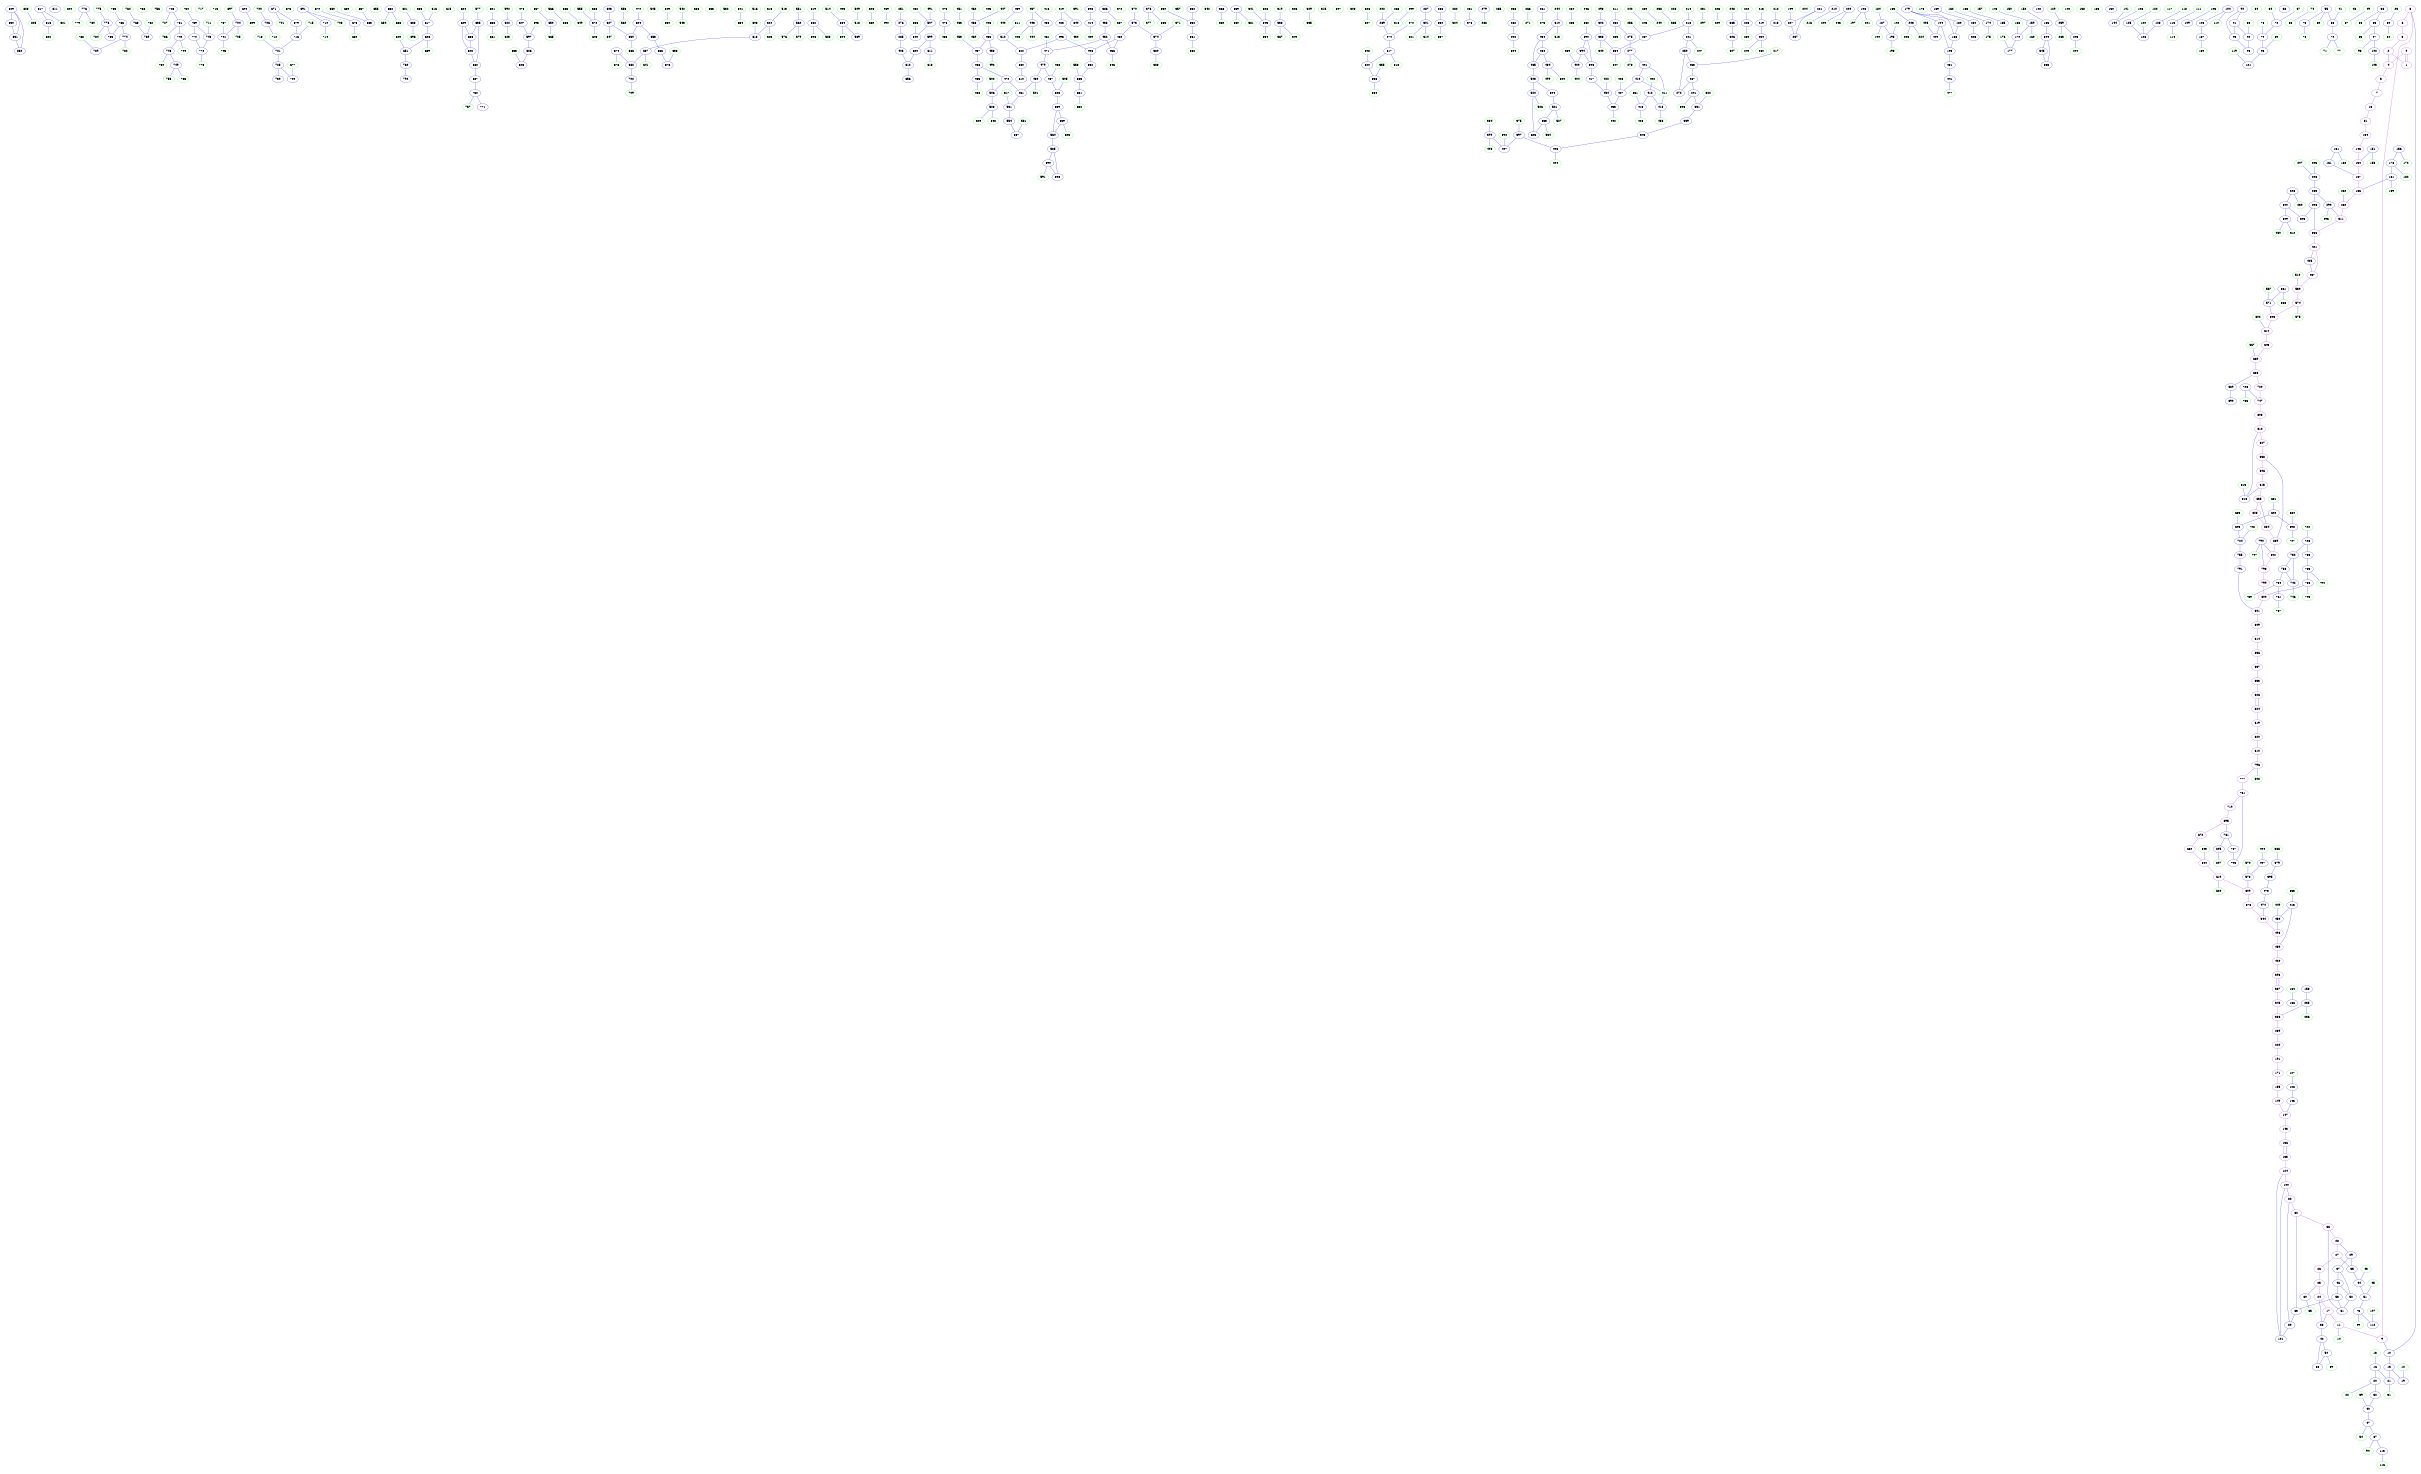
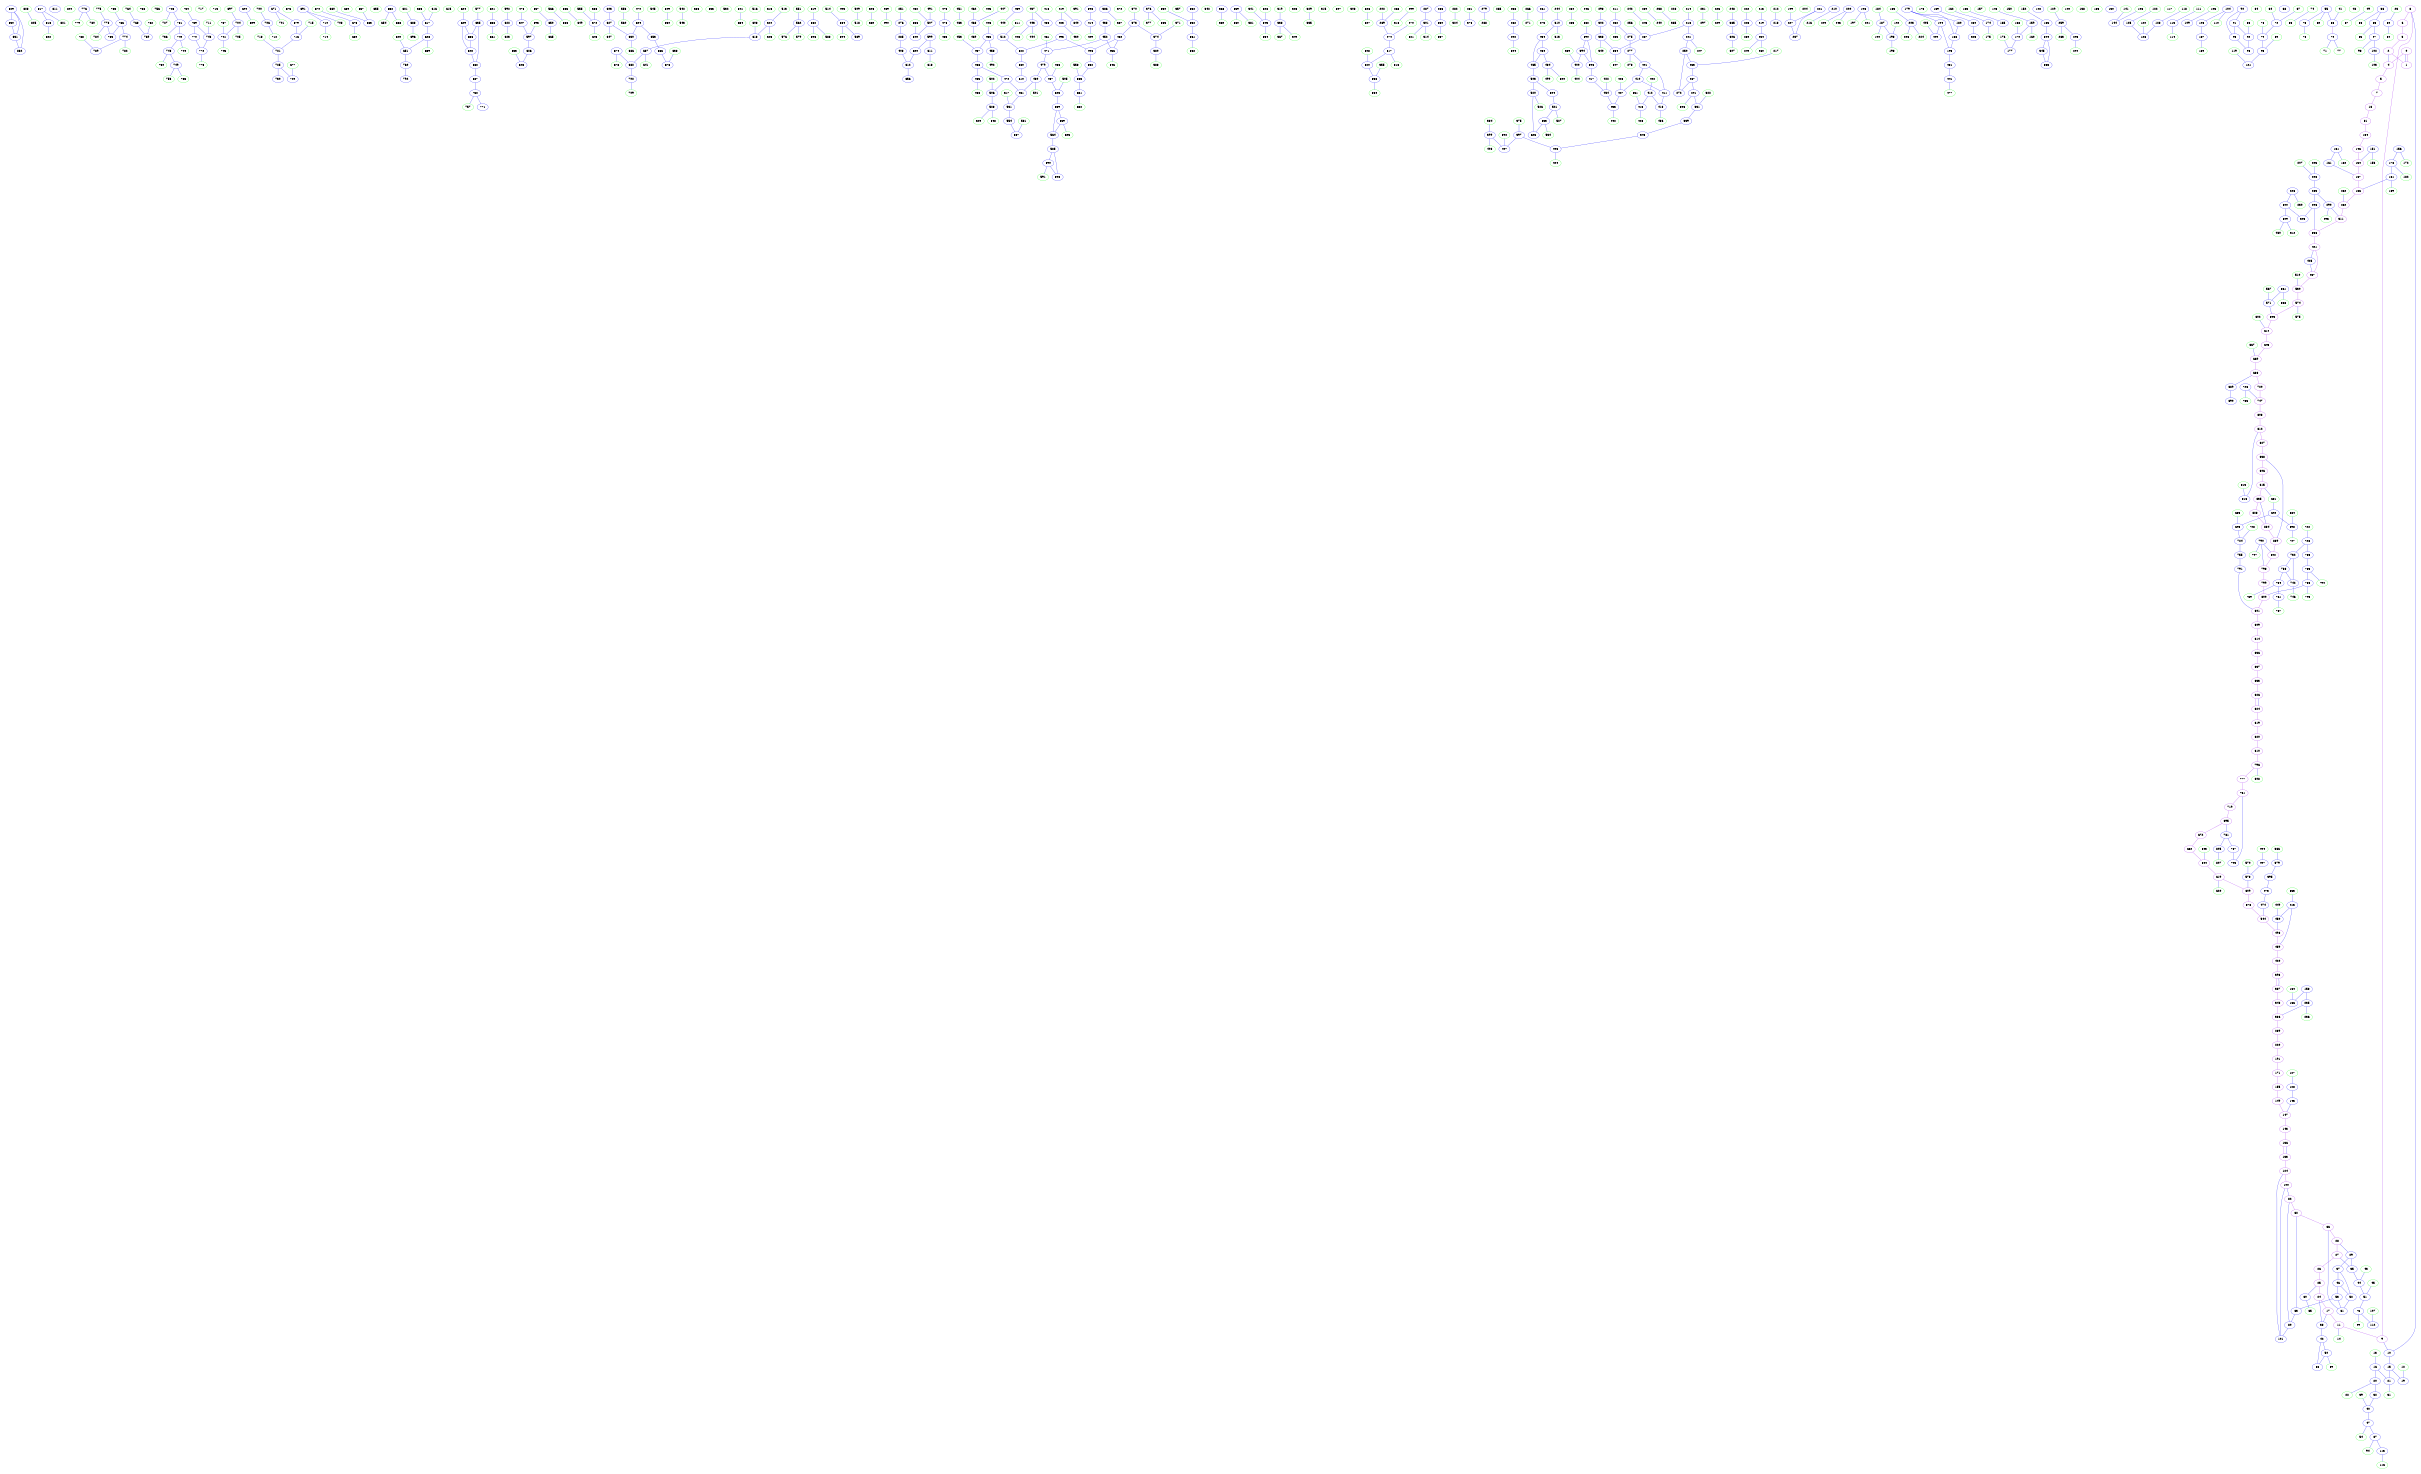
(1664, 93) -> (1664, 93)
(2253, 492) -> (2268, 492)
none -> (2300, 996)
